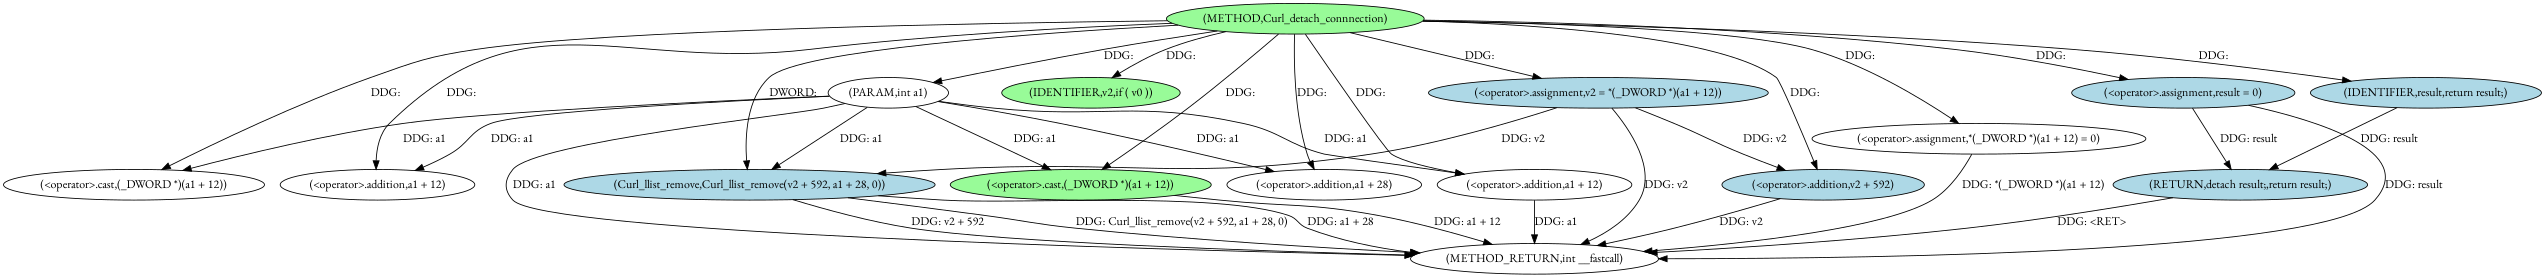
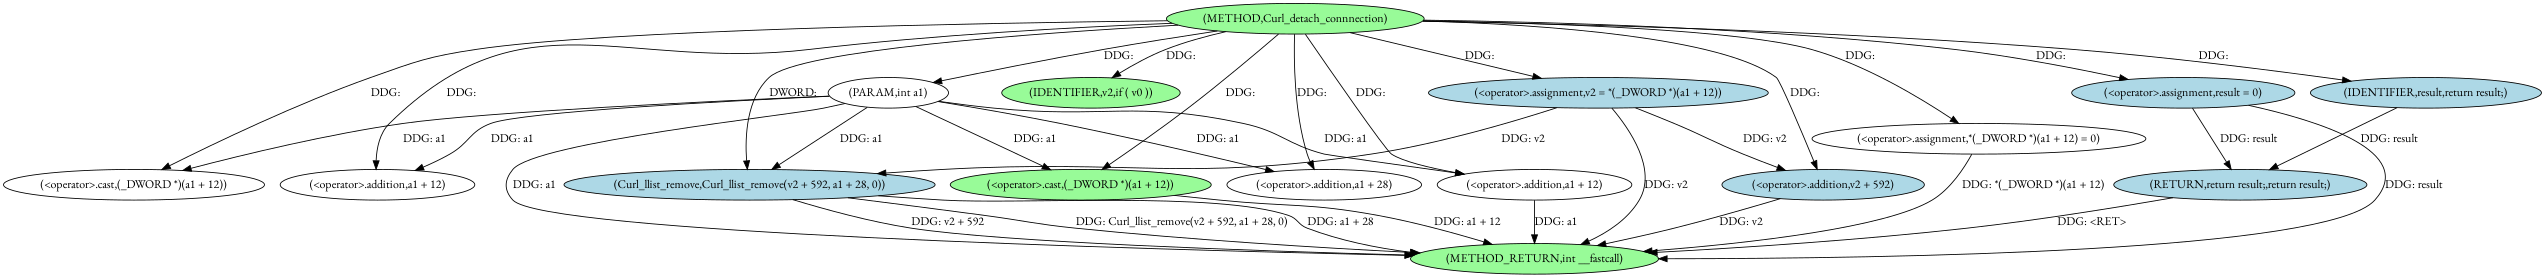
(2240, 185) -> (2240, 185)
(1535, 259) -> (1535, 259)
